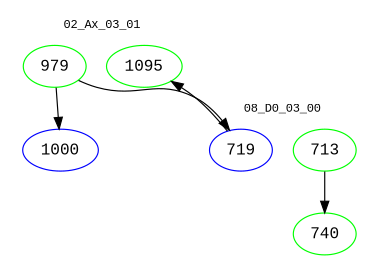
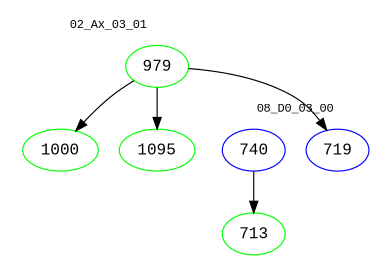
(206, 107) -> (157, 103)
(61, 150) -> (61, 150)
(325, 186) -> (254, 186)
(325, 234) -> (254, 150)
